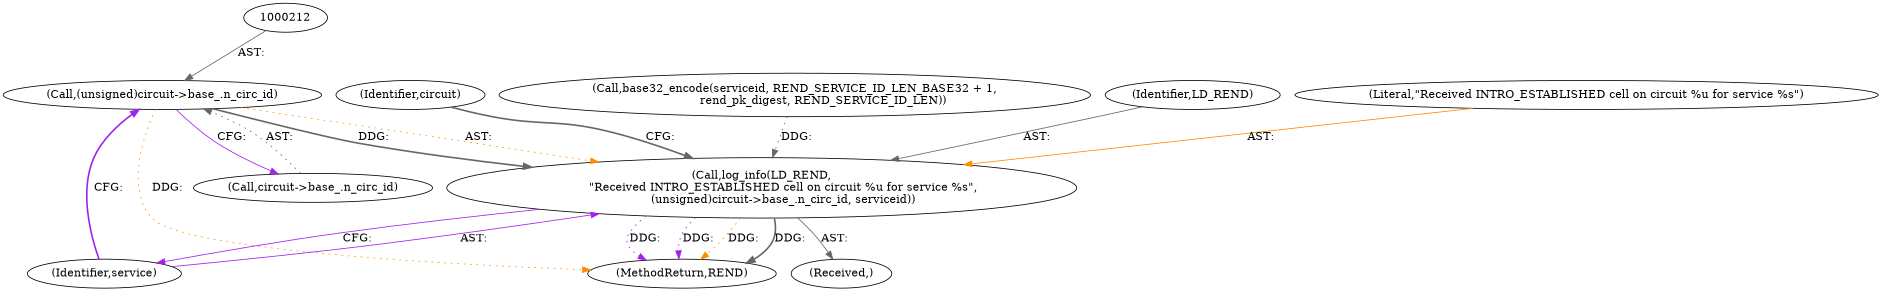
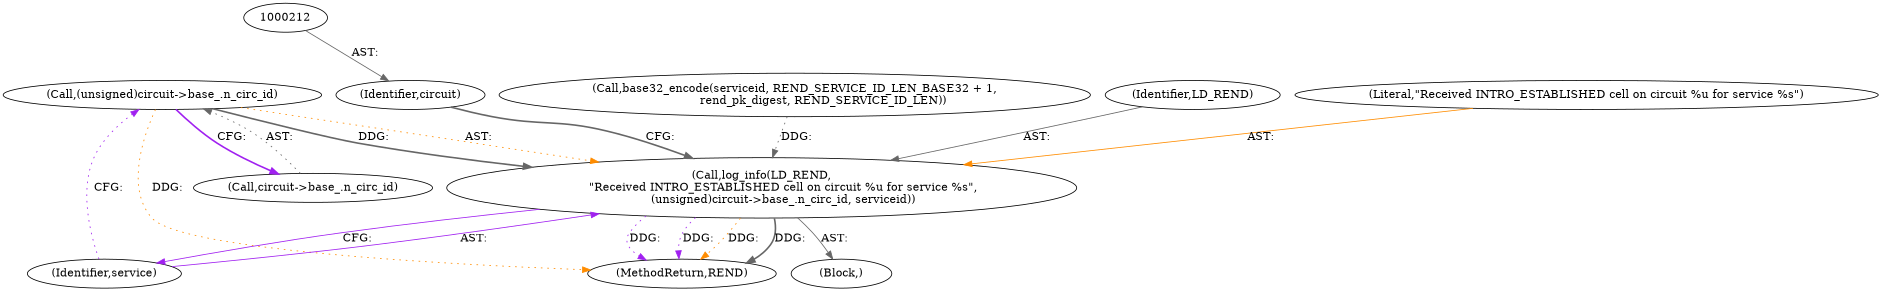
(229, 53) -> (344, 54)
(220, 145) -> (220, 145)
(88, 180) -> (88, 180)
(841, 274) -> (841, 274)
